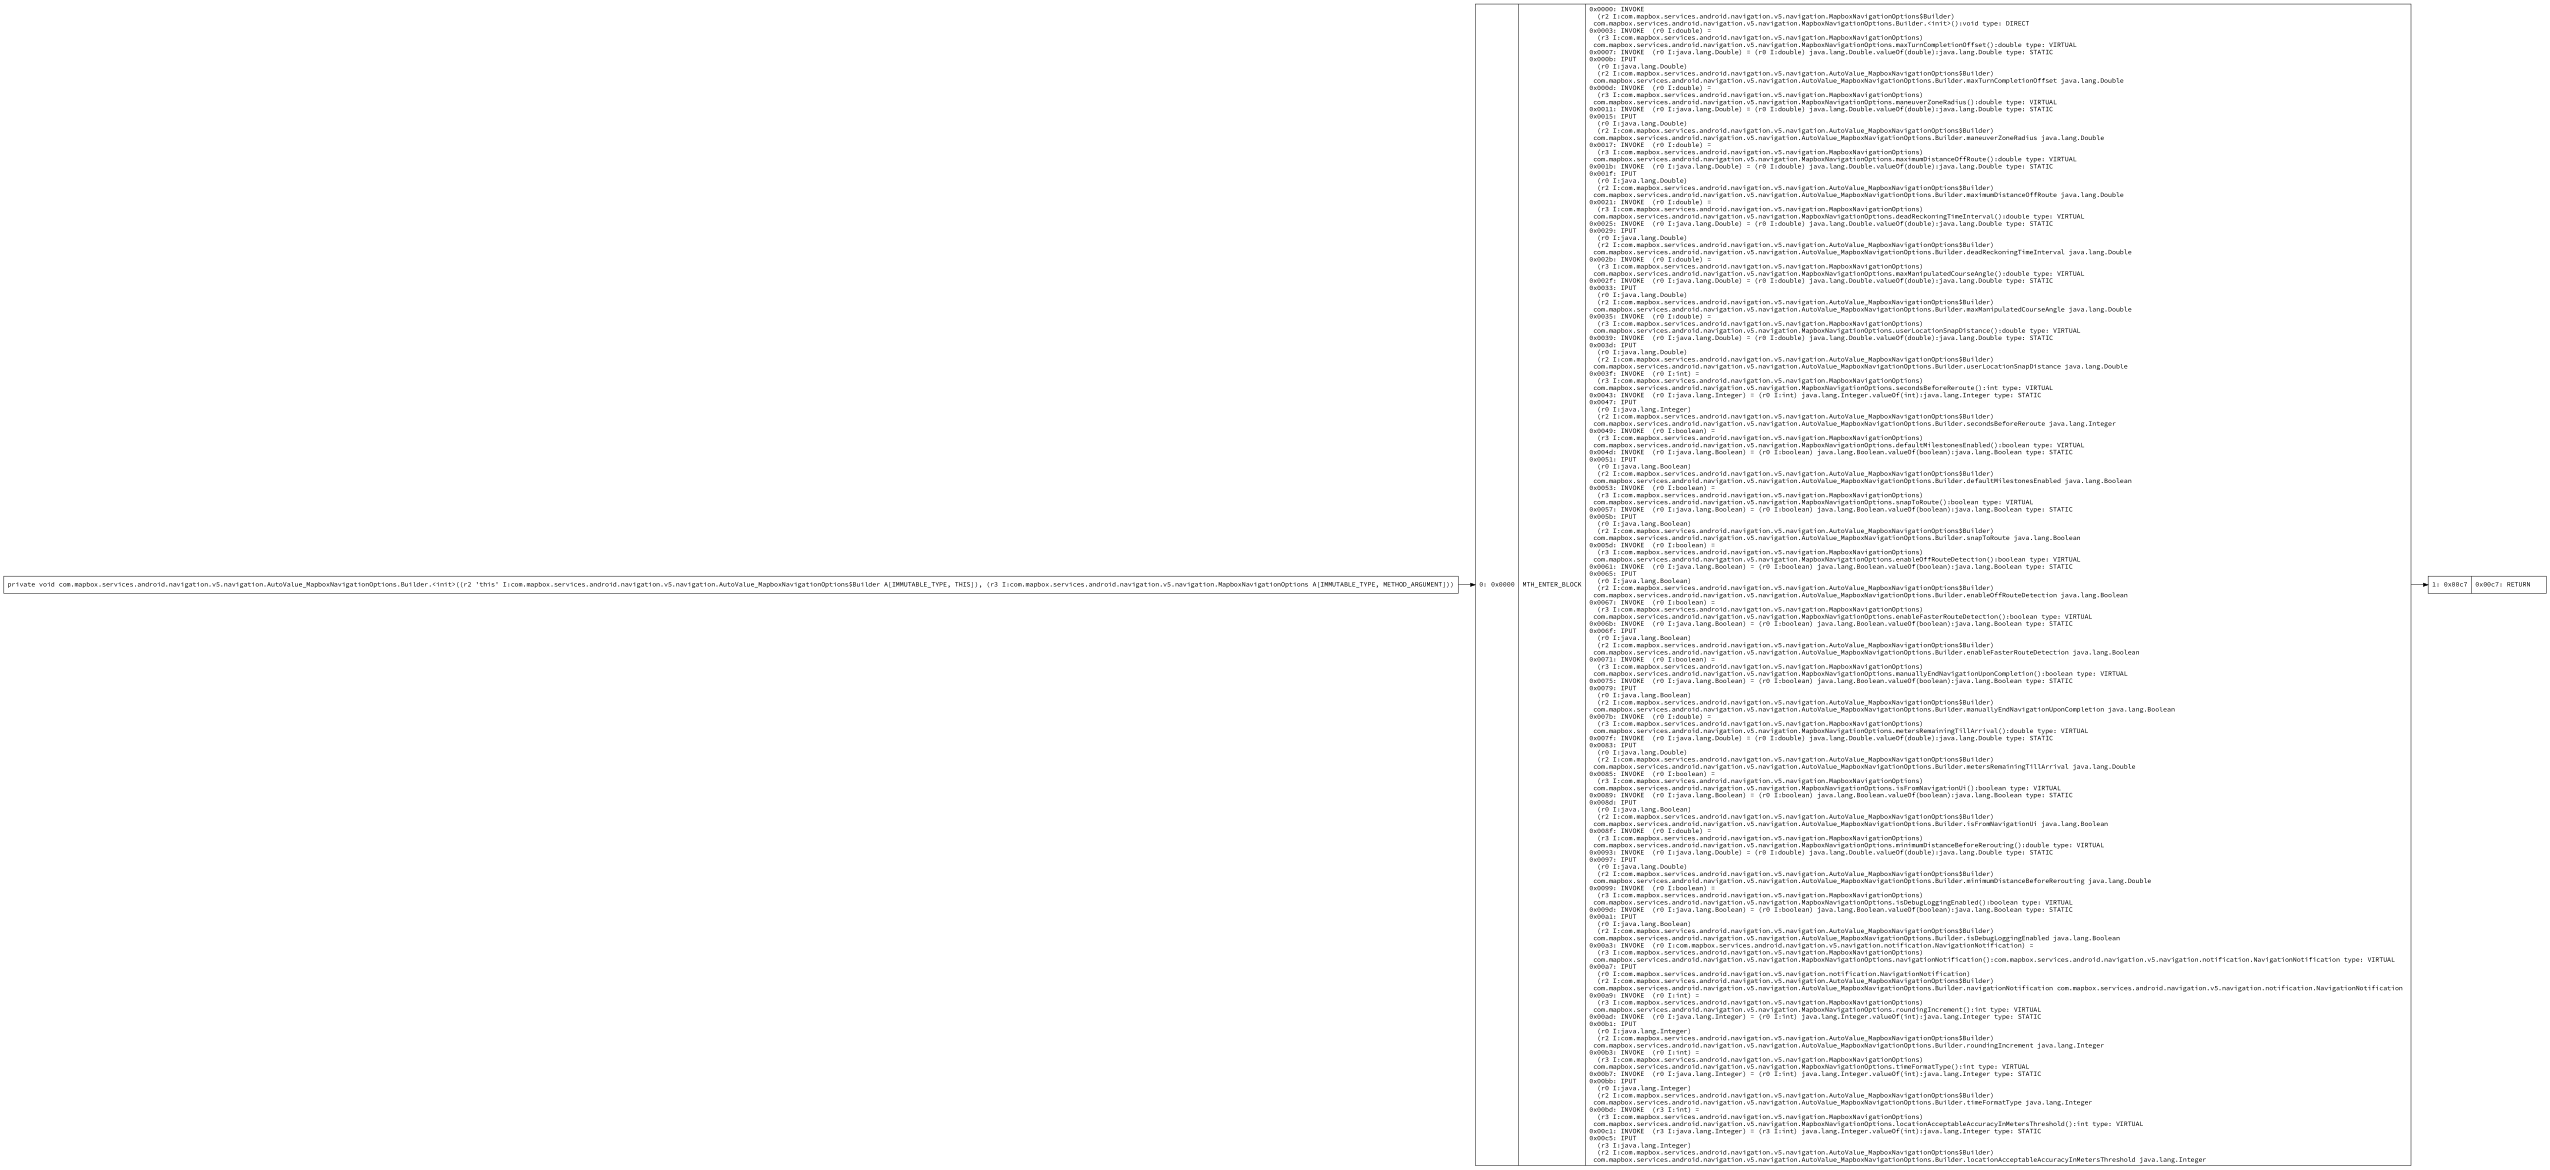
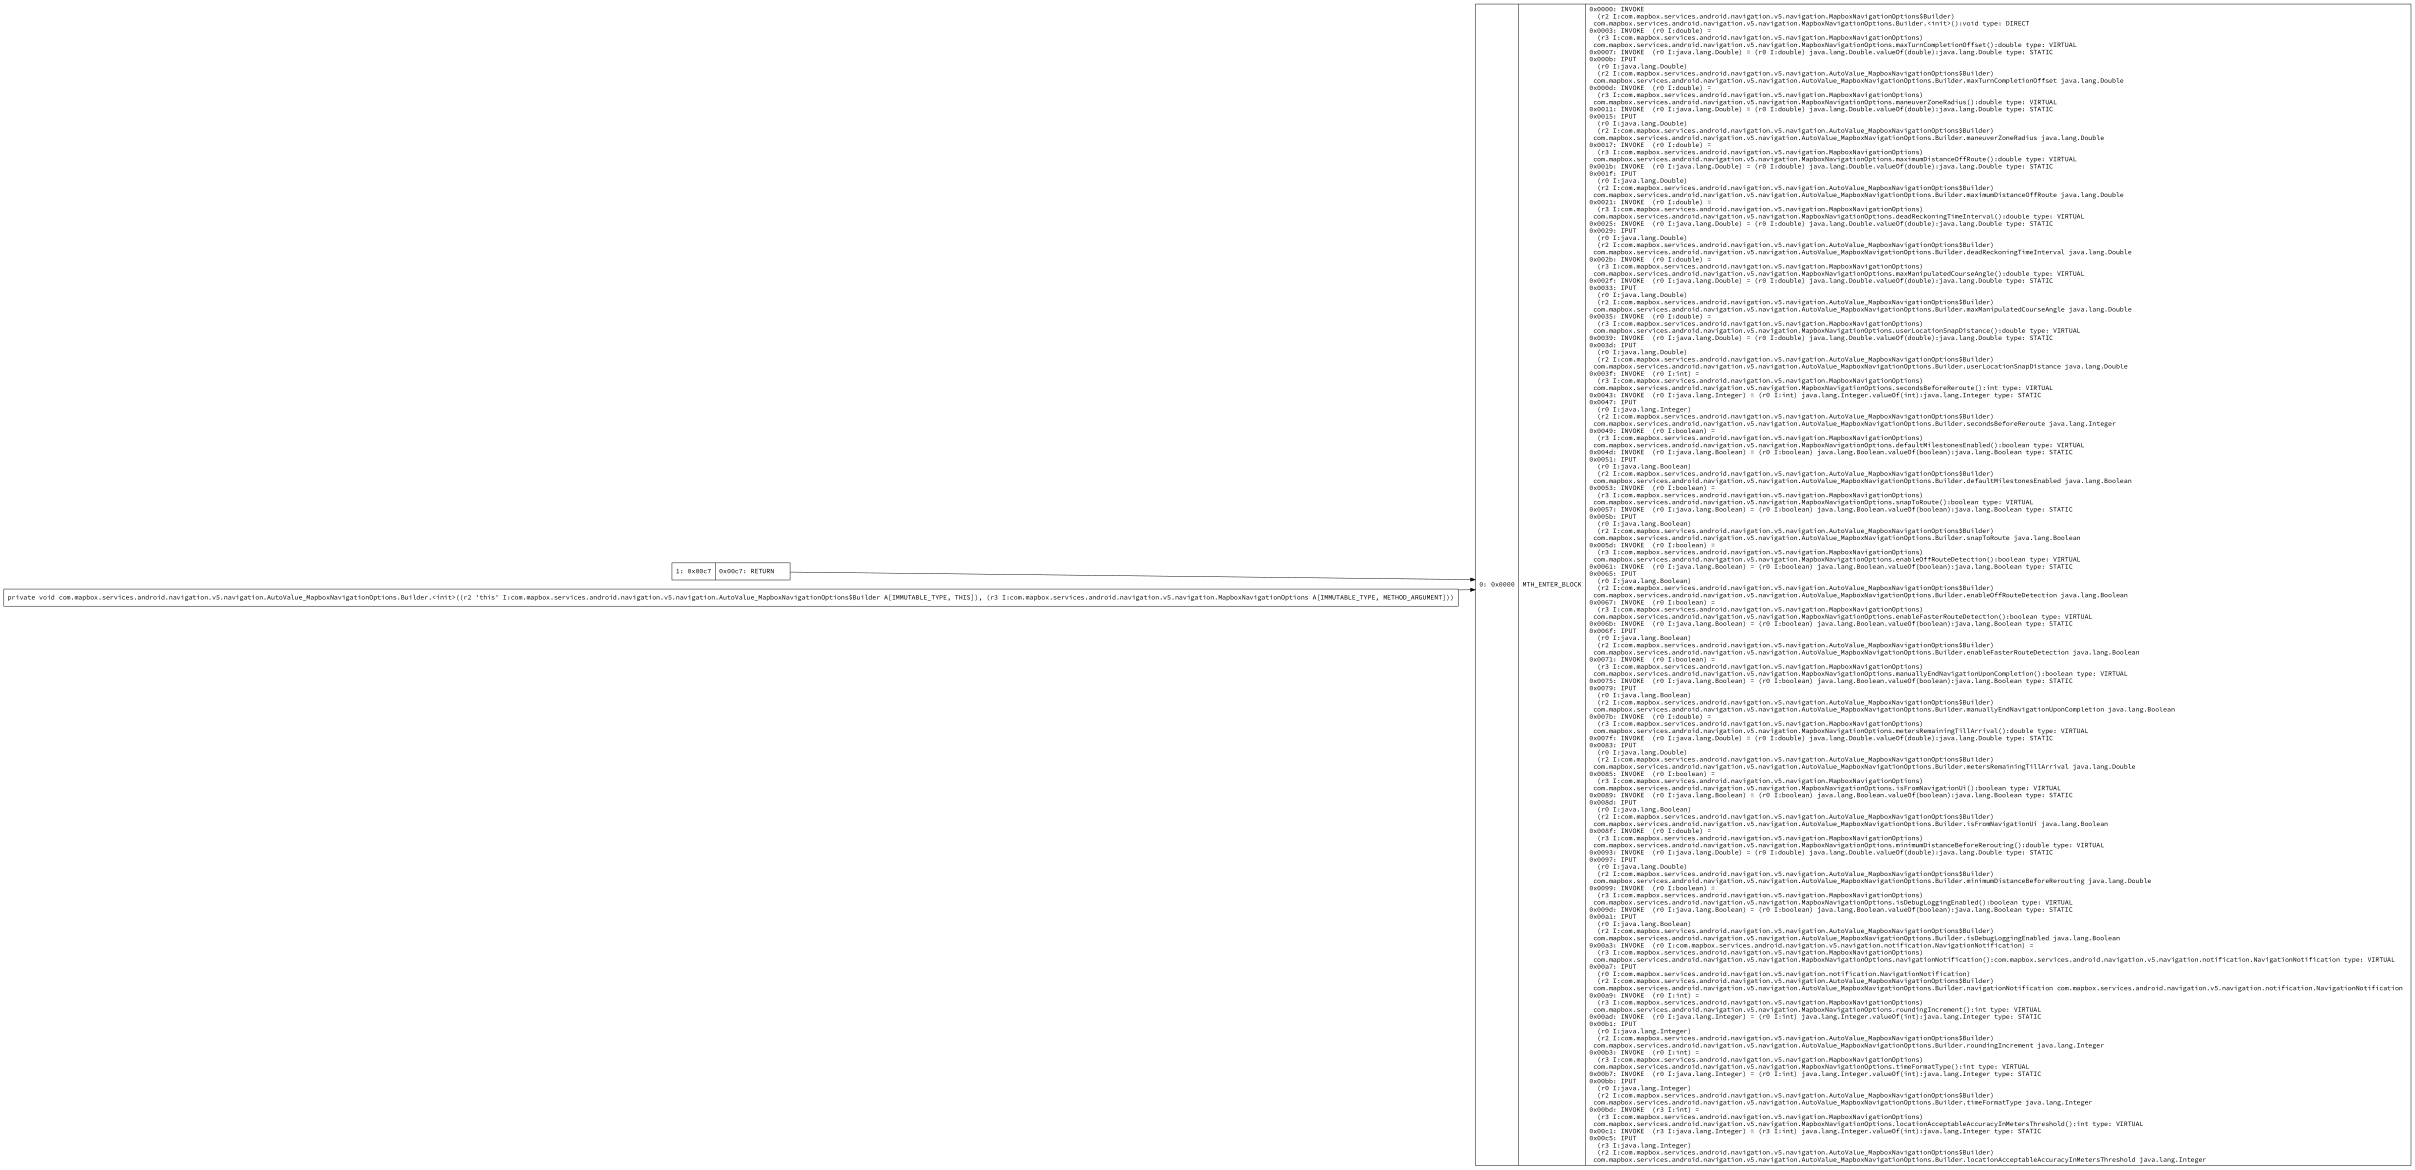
(2417, 585) -> (1130, 576)
